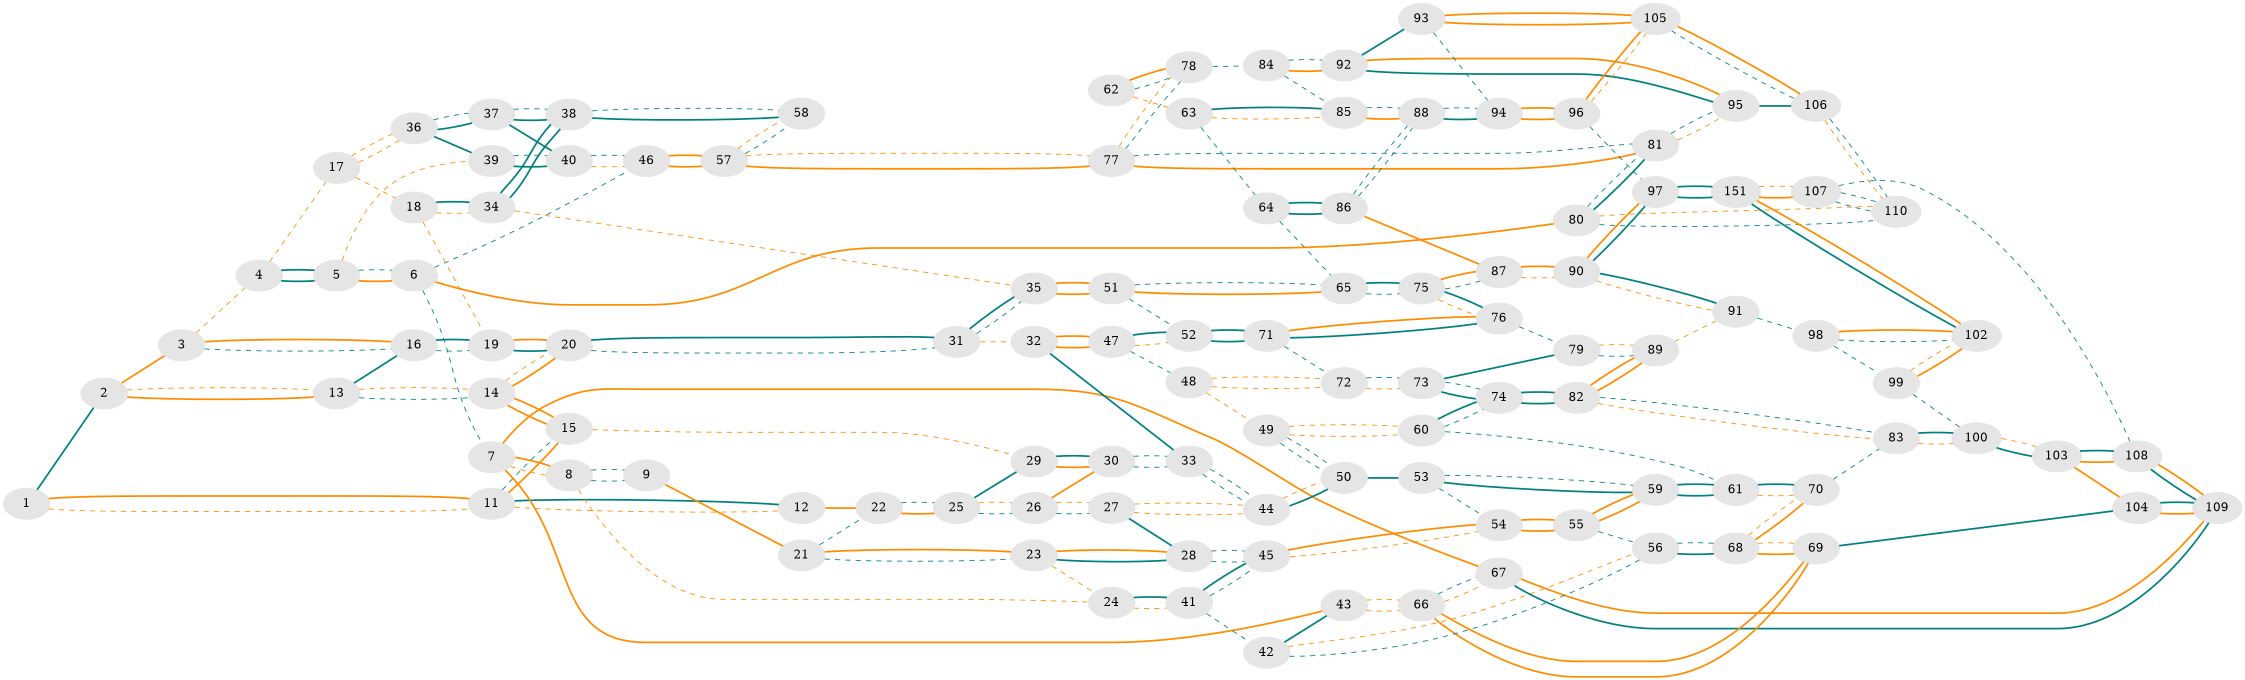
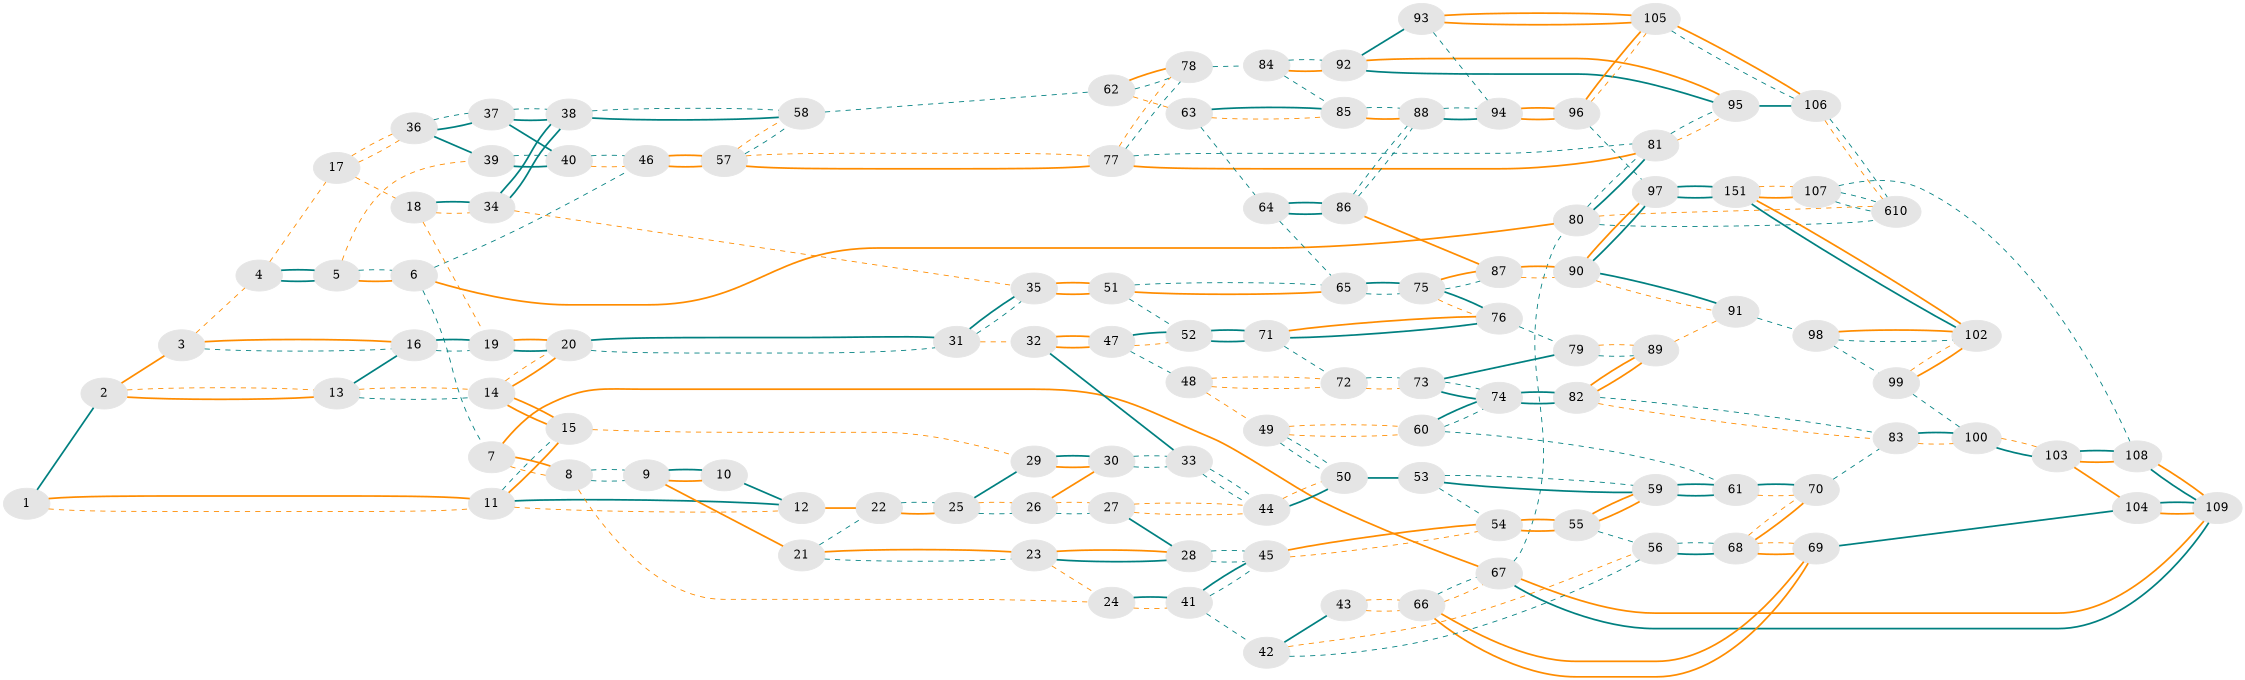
none -> (957, 102)
(1896, 212) -> (1896, 212)
none -> (1539, 397)
none -> (724, 475)
(867, 642) -> none
